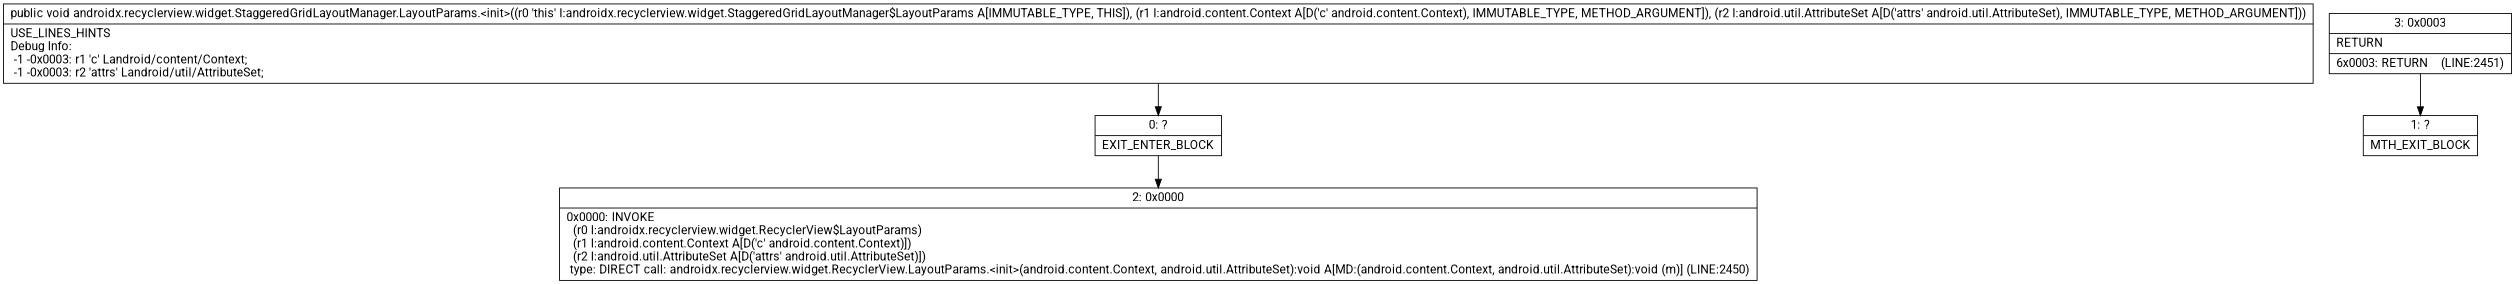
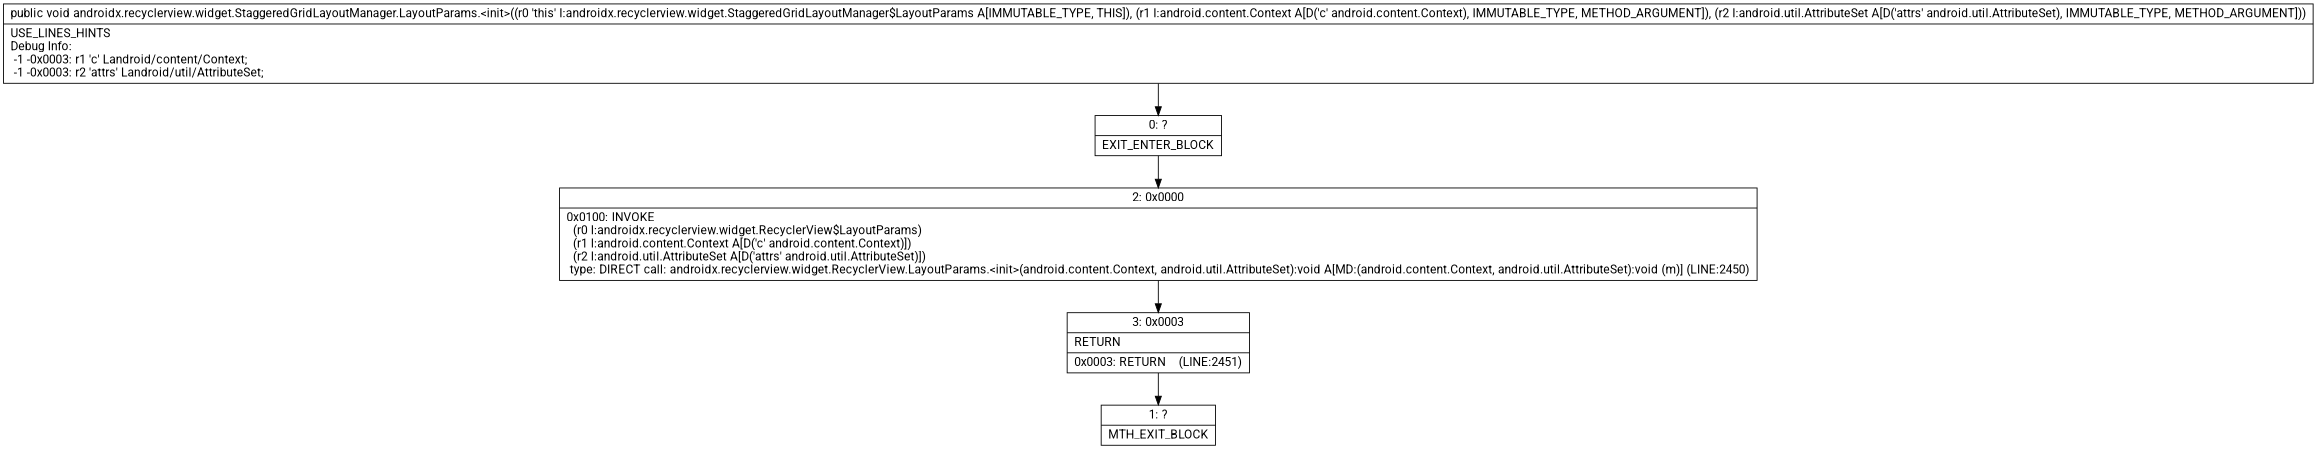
(2420, 63) -> (1158, 362)
(614, 218) -> (614, 218)
none -> (1158, 292)
